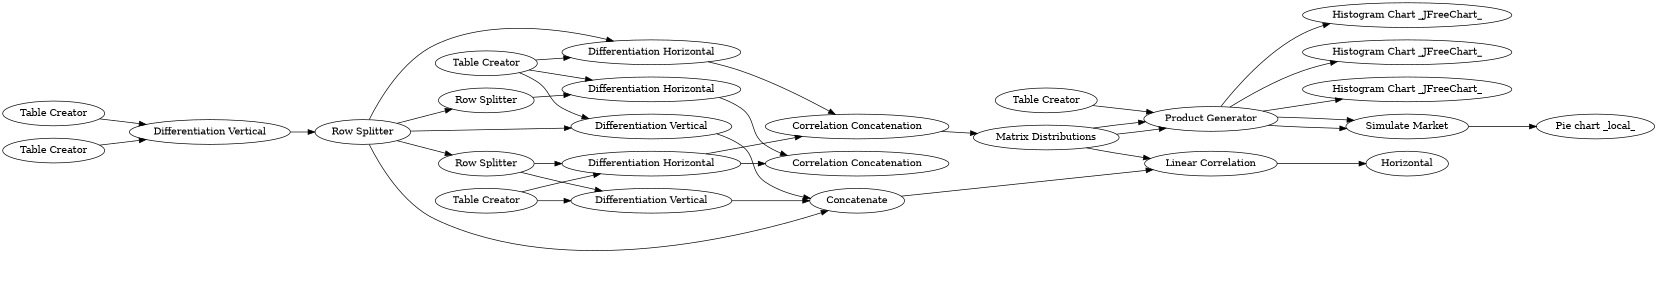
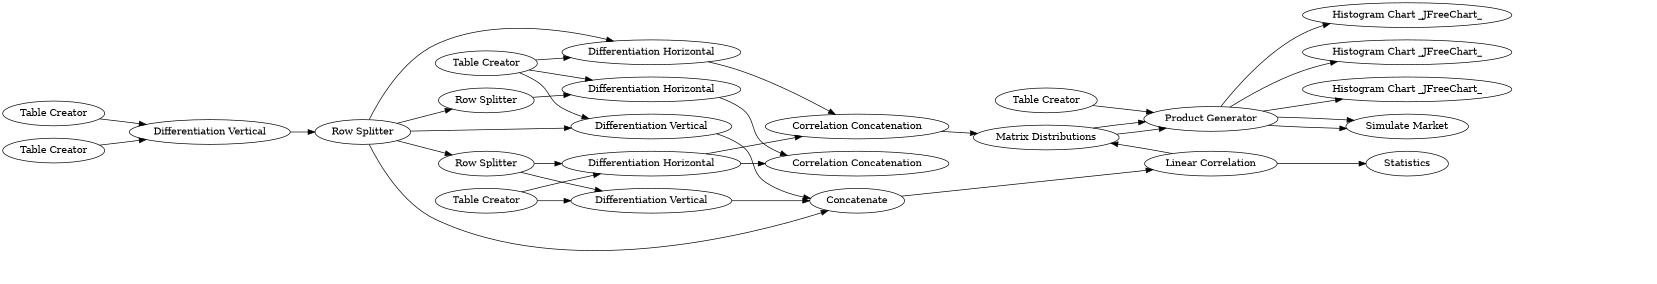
(1595, 126) -> none
(1115, 153) -> (1145, 149)
(1407, 164) -> (1407, 164)
